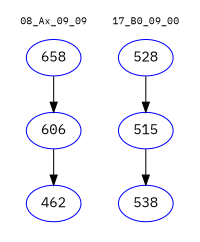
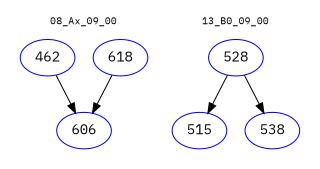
(54, 22) -> (84, 22)
(146, 22) -> (236, 22)
(54, 58) -> (120, 58)
(54, 162) -> (63, 90)
(146, 162) -> (252, 90)
